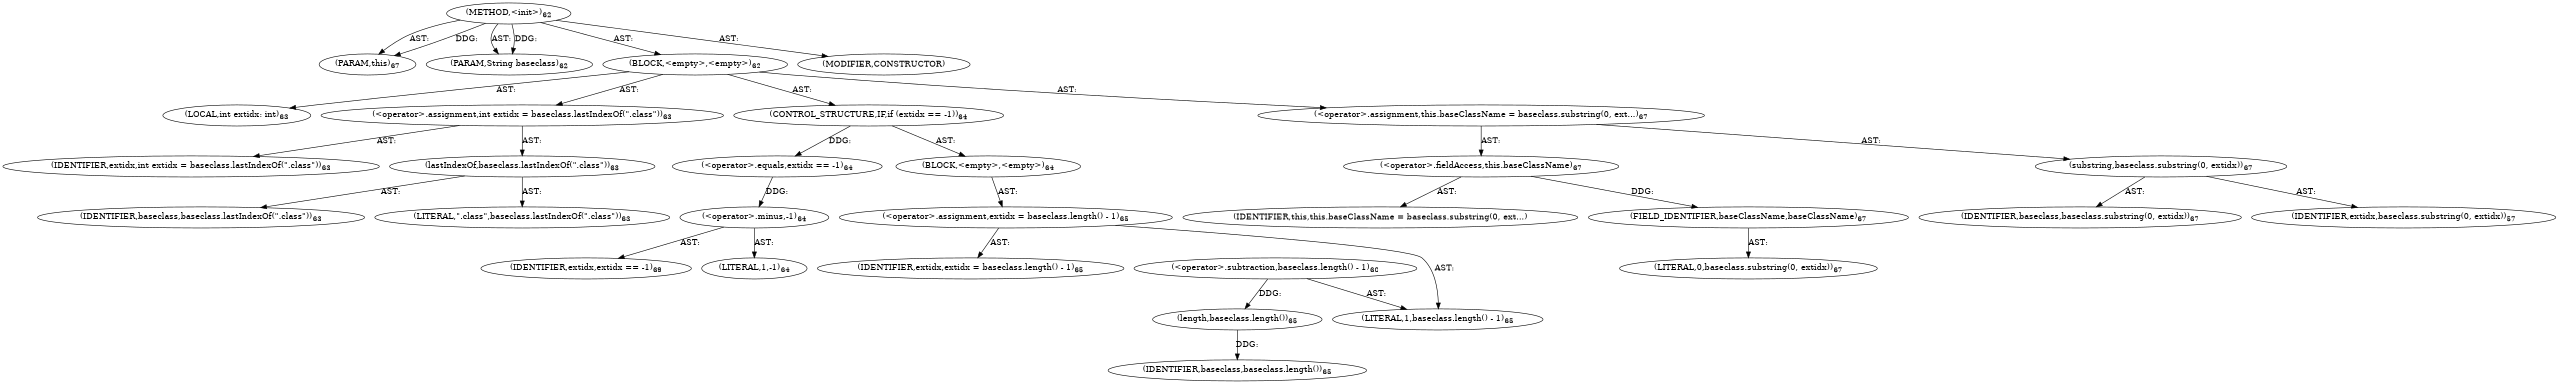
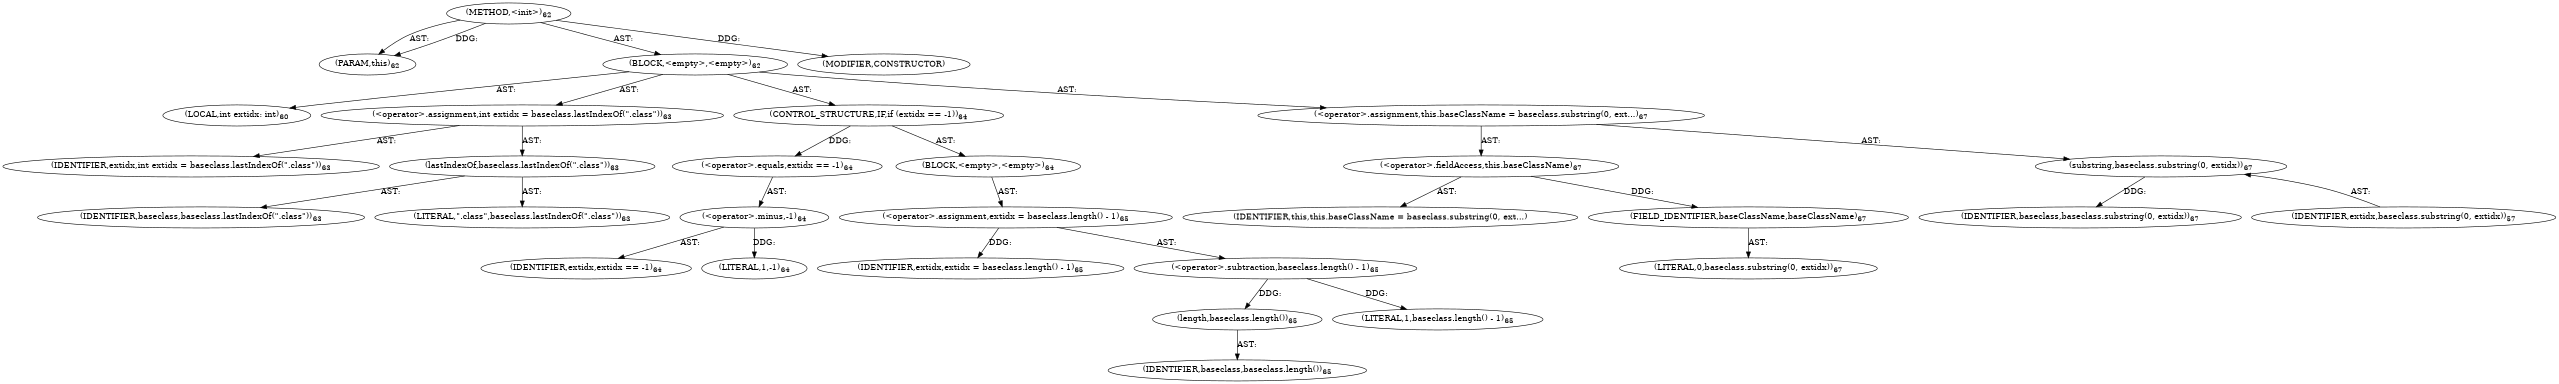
(730, 39) -> (730, 39)
(395, 64) -> (395, 64)
(509, 64) -> none
(284, 115) -> (284, 115)
(2279, 191) -> (2316, 186)
(778, 192) -> (778, 192)
(2136, 192) -> (2136, 192)
(1294, 240) -> (1138, 242)
(766, 243) -> (766, 243)
(1002, 243) -> (1002, 243)
(658, 268) -> (658, 268)
(1375, 268) -> (1375, 268)
(1378, 294) -> (1378, 294)
(1248, 345) -> (1248, 345)
